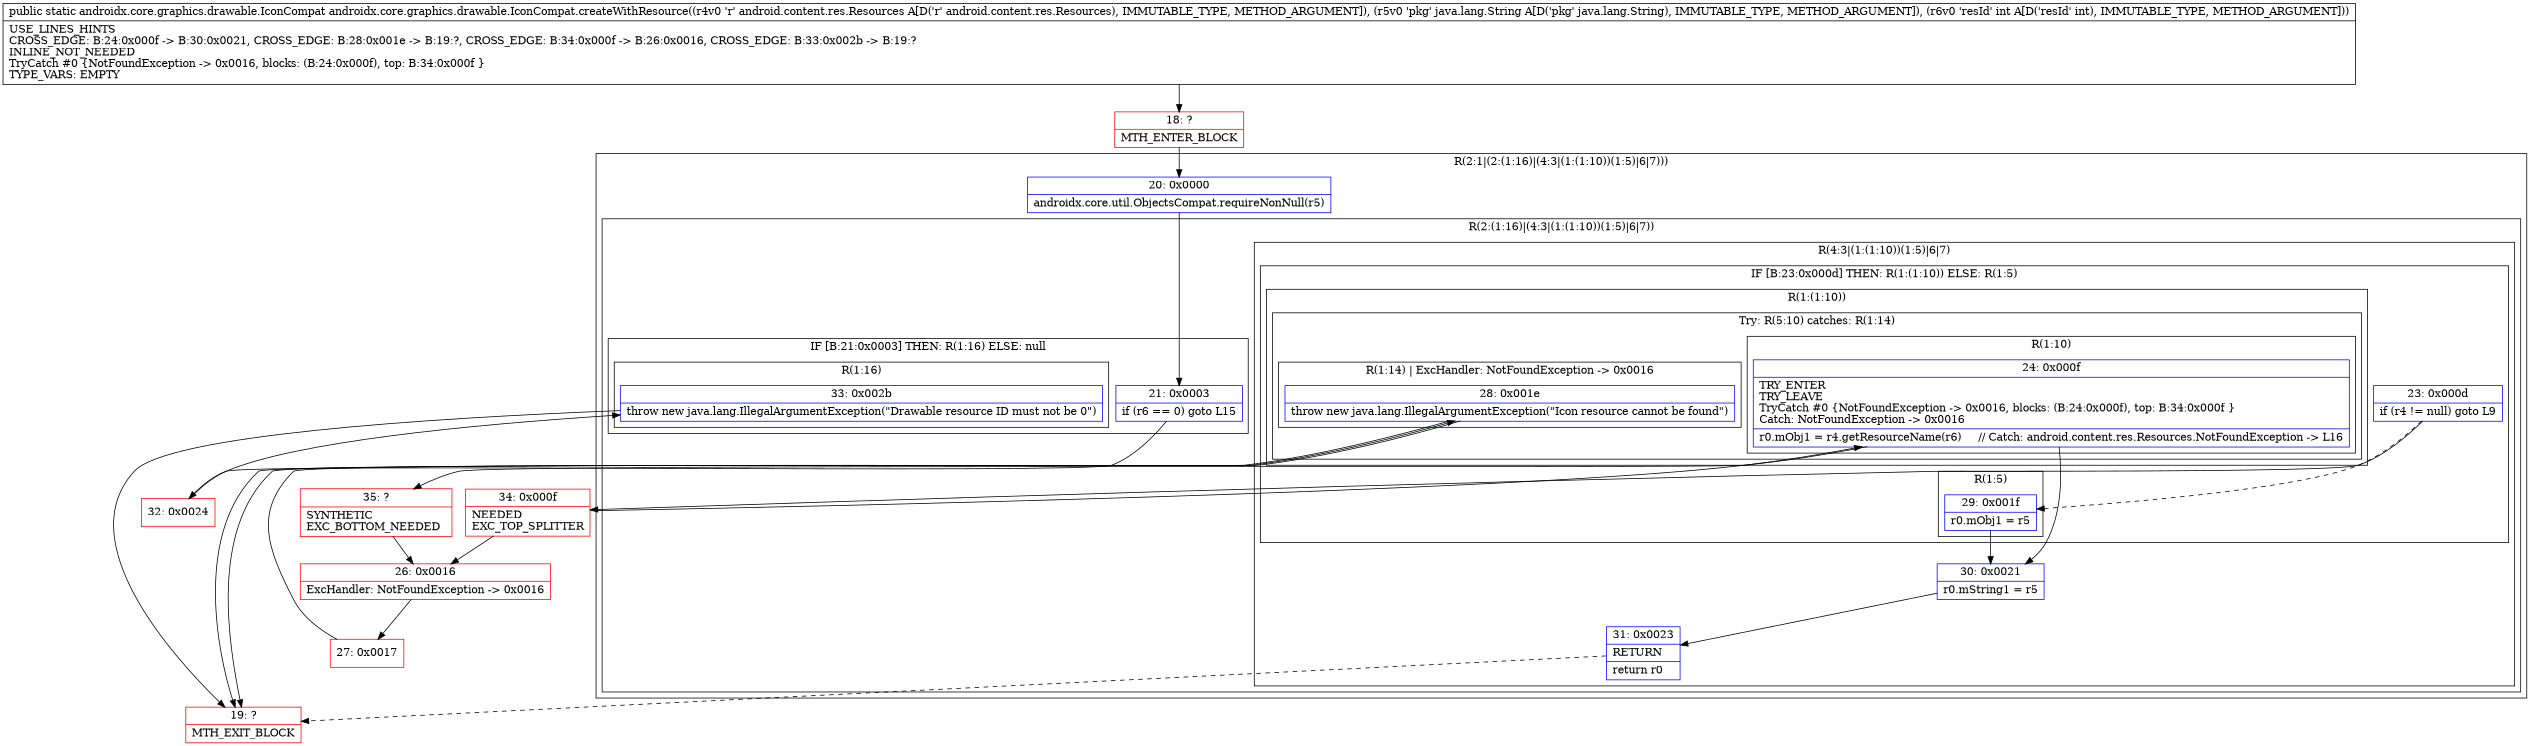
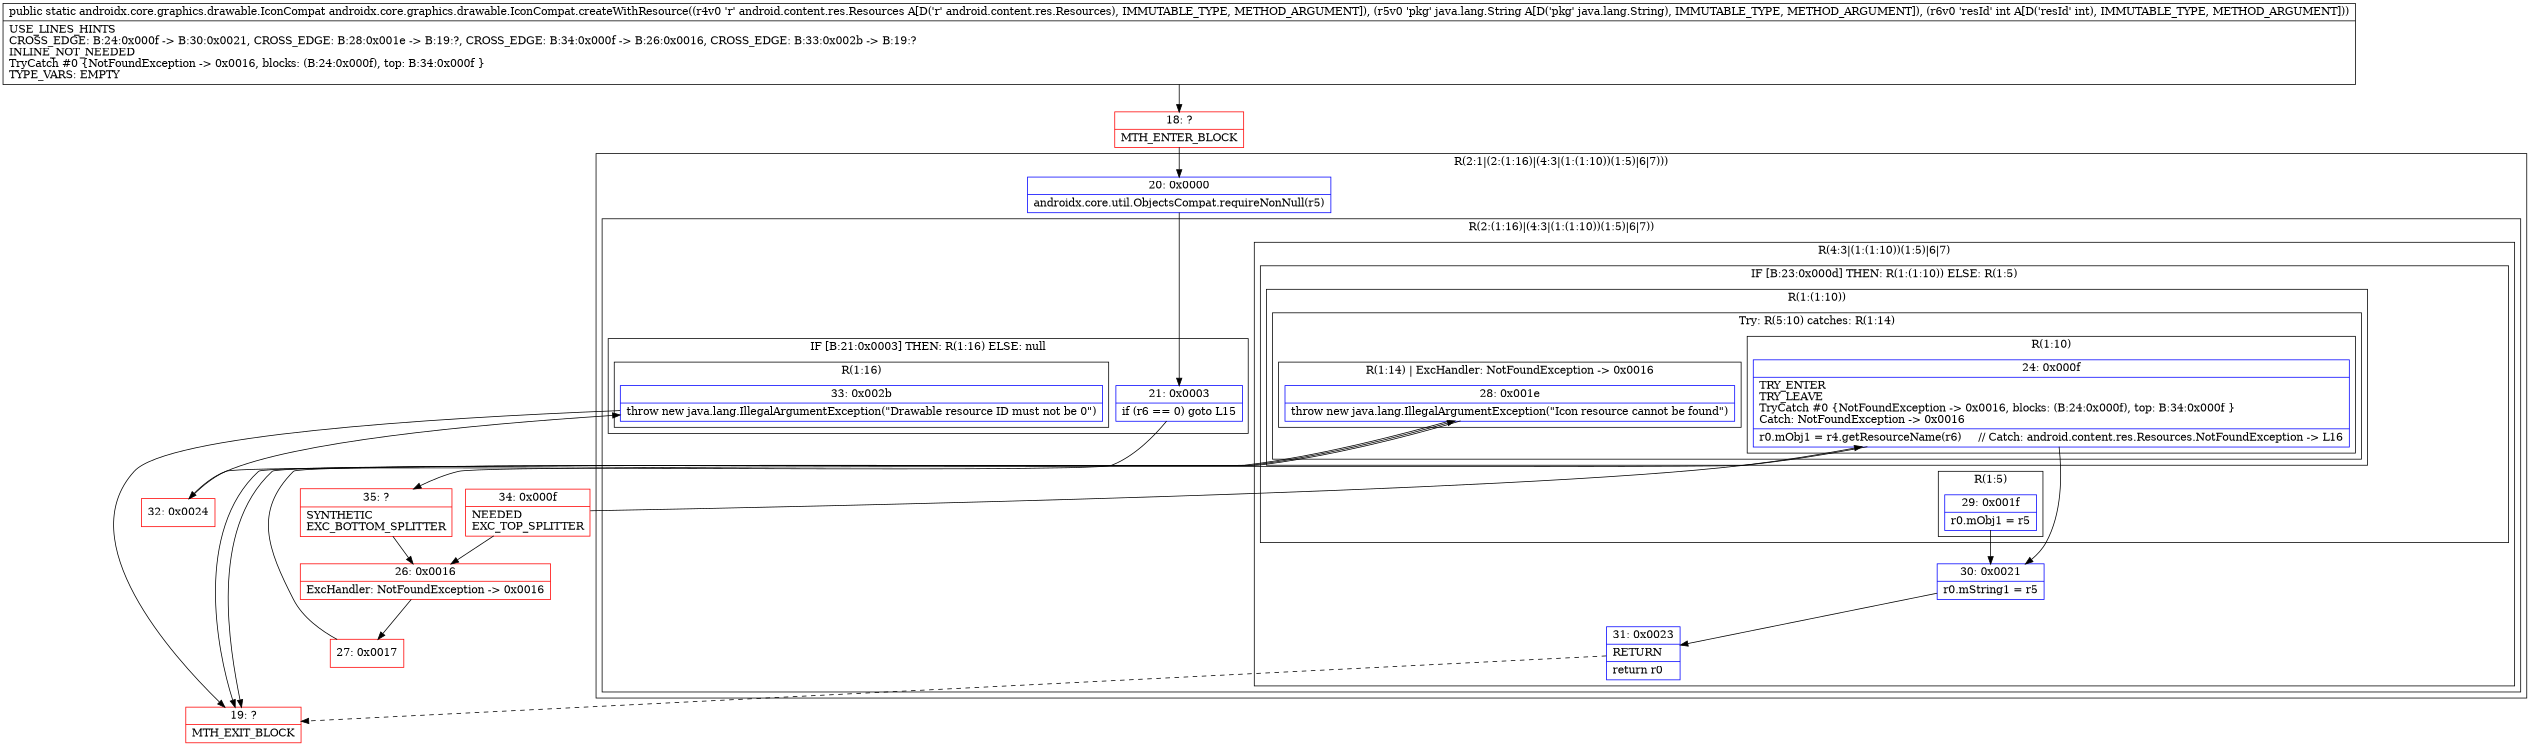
(2438, 403) -> none
(373, 527) -> (376, 527)
